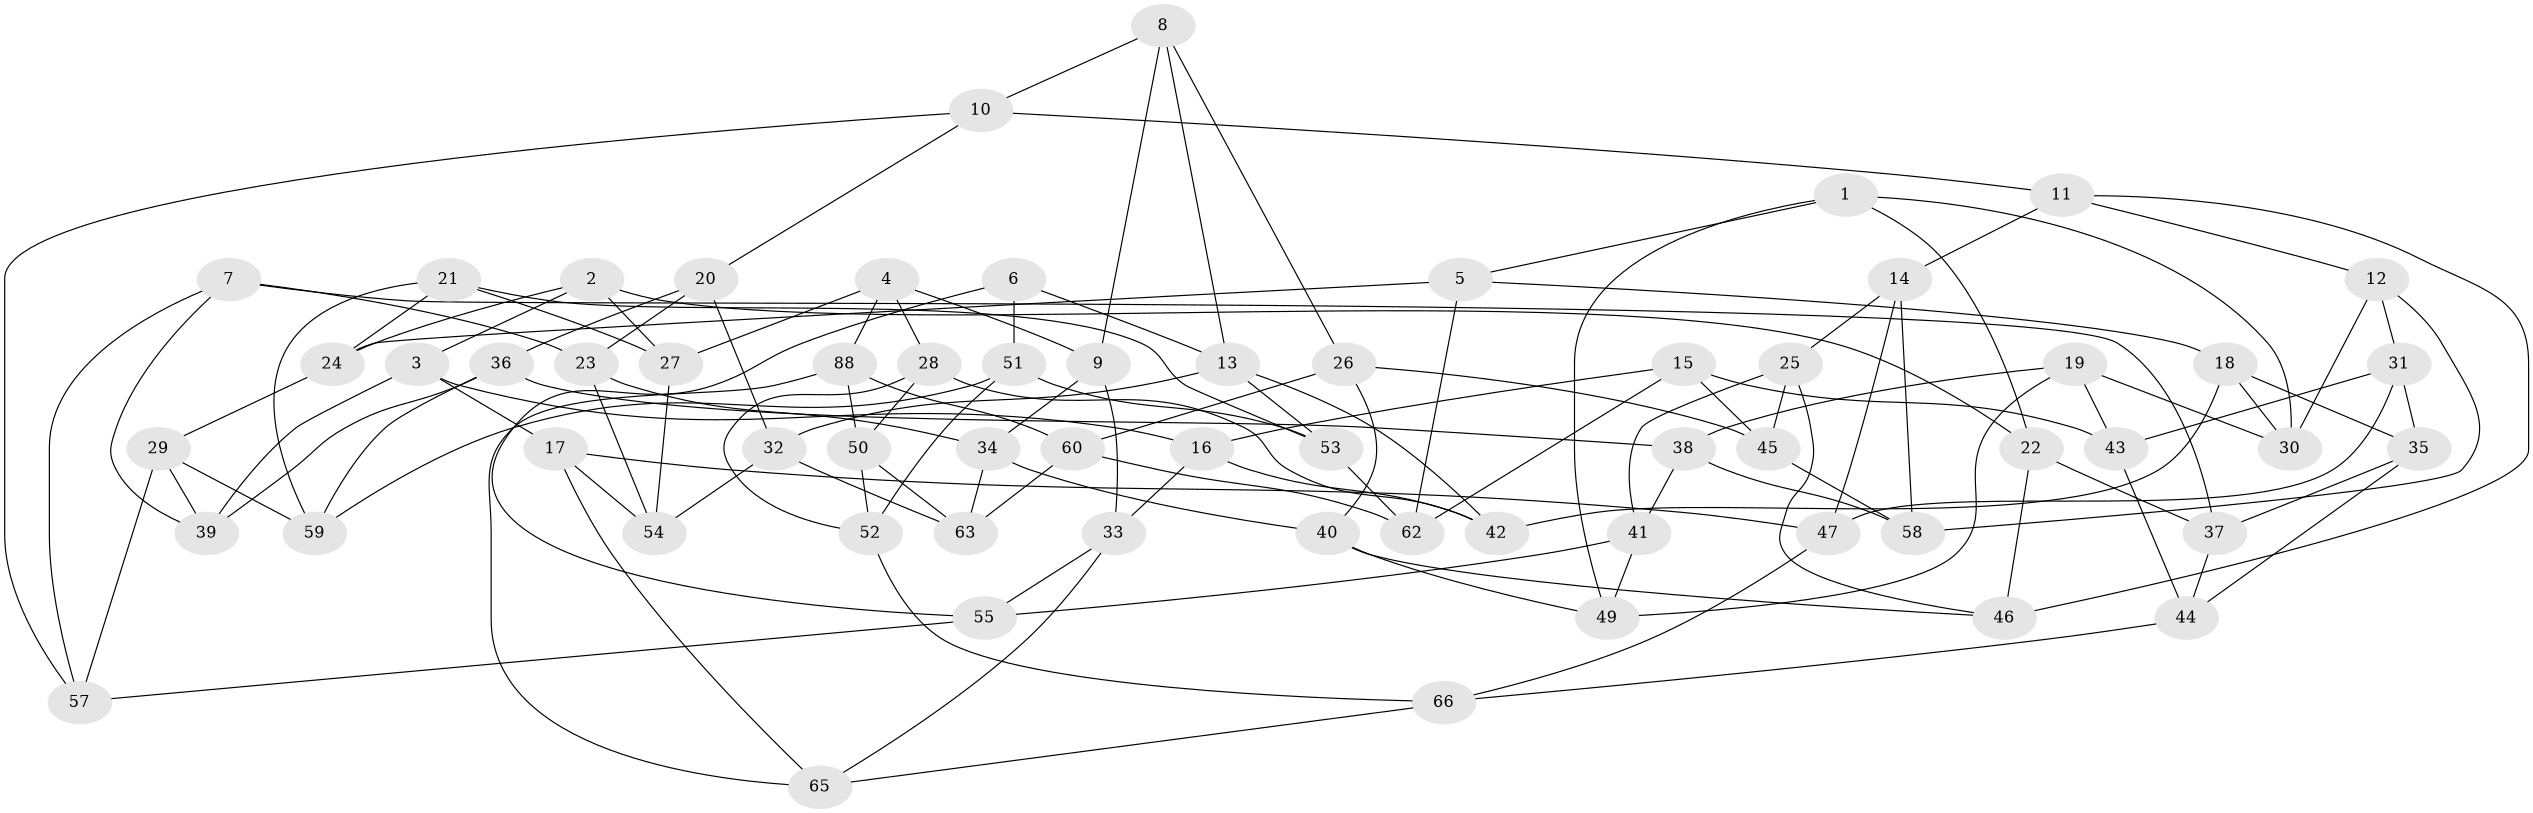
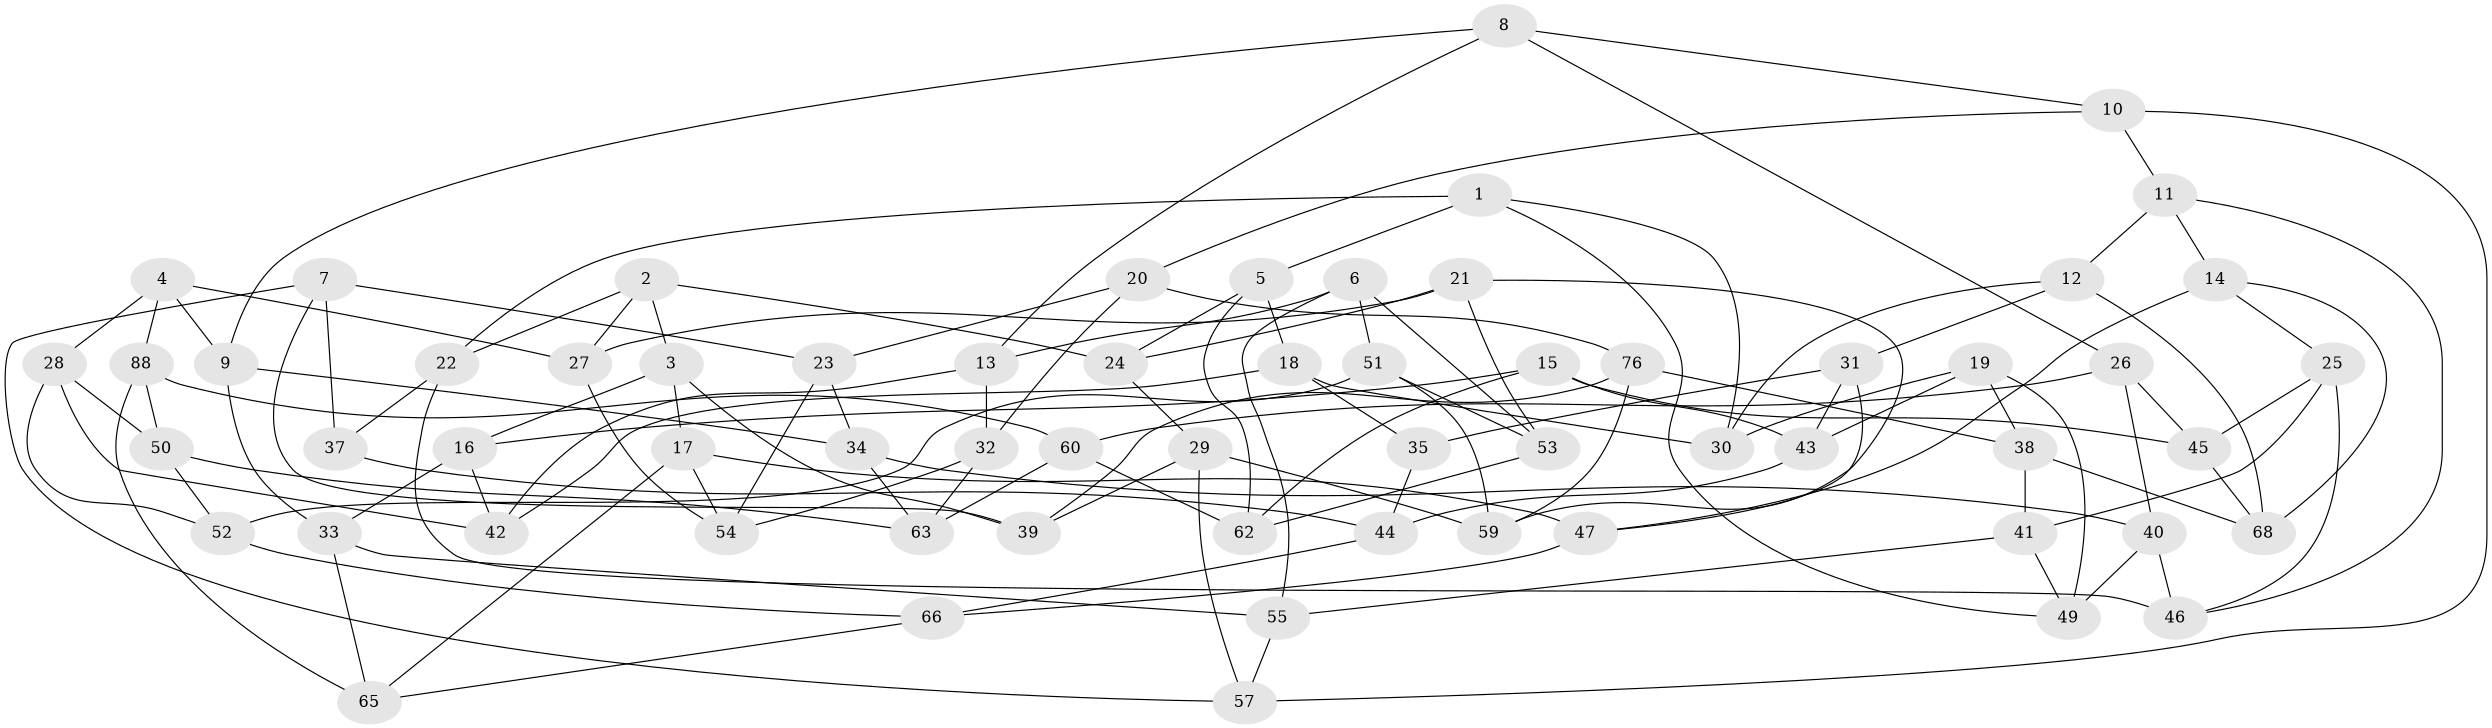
(502, 364) -> (1633, 364)
(1280, 407) -> (1452, 364)
(2332, 486) -> none
(1913, 533) -> (2264, 533)
